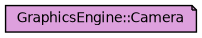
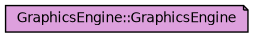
(101, 19) -> (127, 19)
